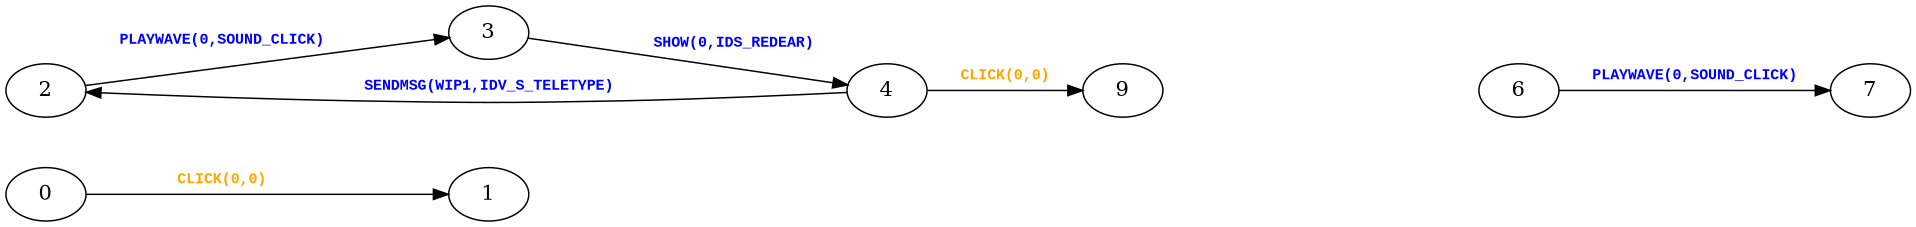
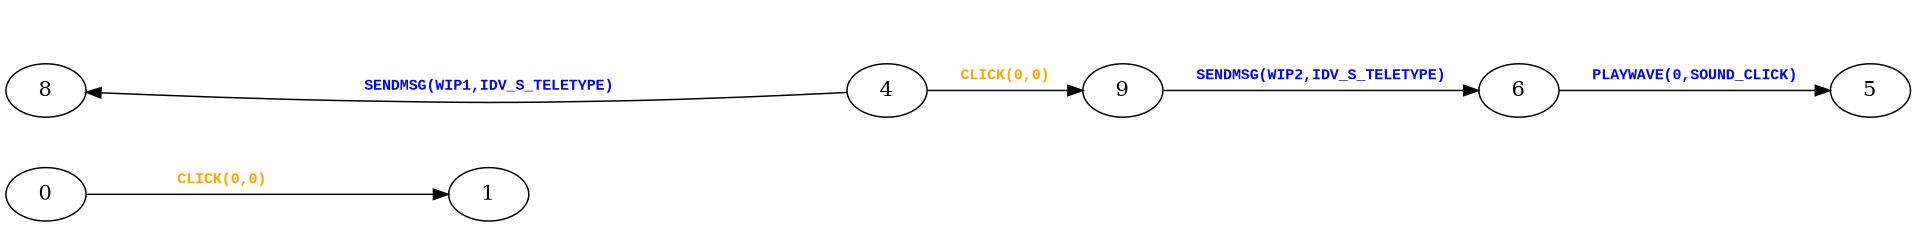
(489, 33) -> none
(46, 90) -> (46, 90)
none -> (1313, 90)
(1870, 90) -> (1870, 90)
